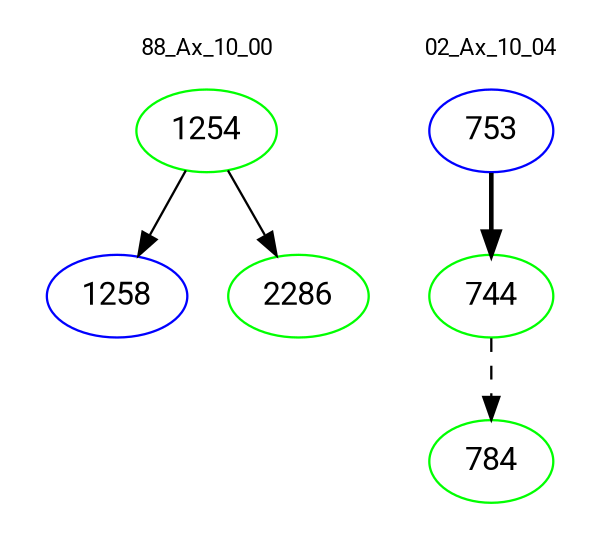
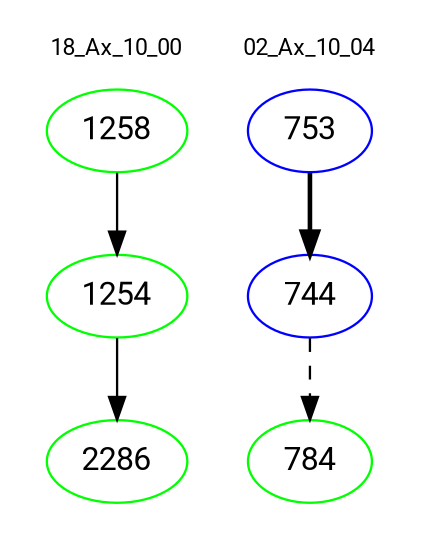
(208, 49) -> (117, 49)
(168, 203) -> (117, 202)
(117, 296) -> (117, 131)
(491, 296) -> (310, 296)
